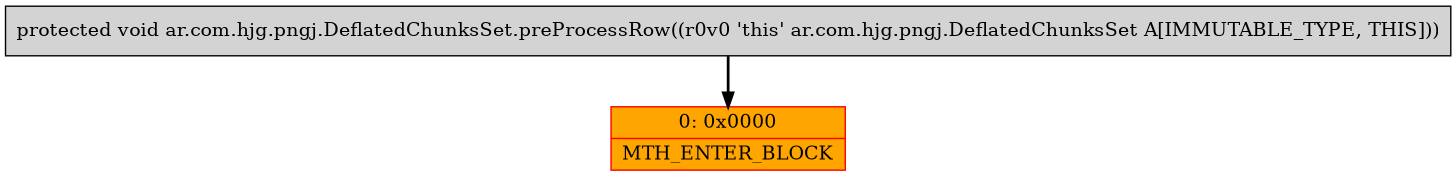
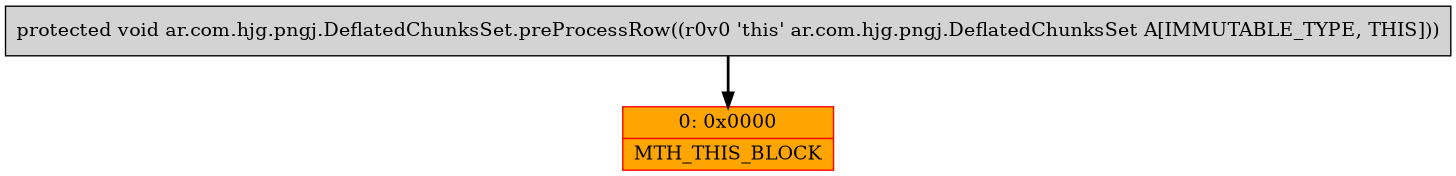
(728, 154) -> (728, 154)
